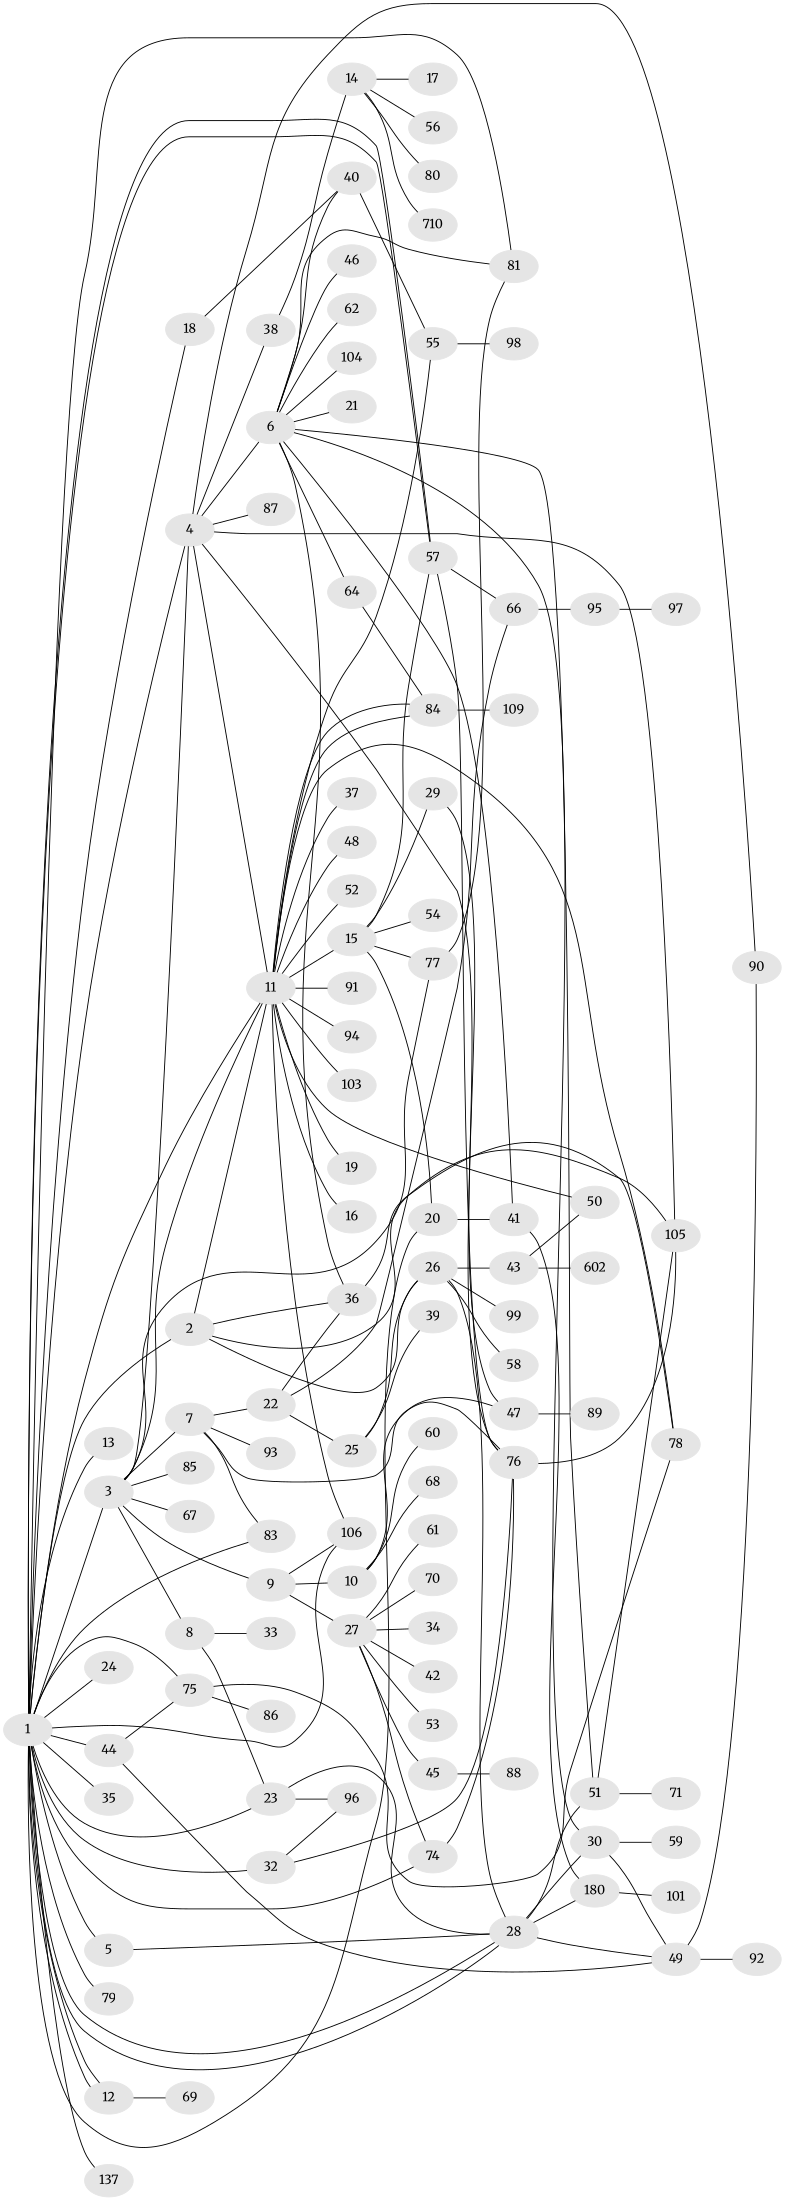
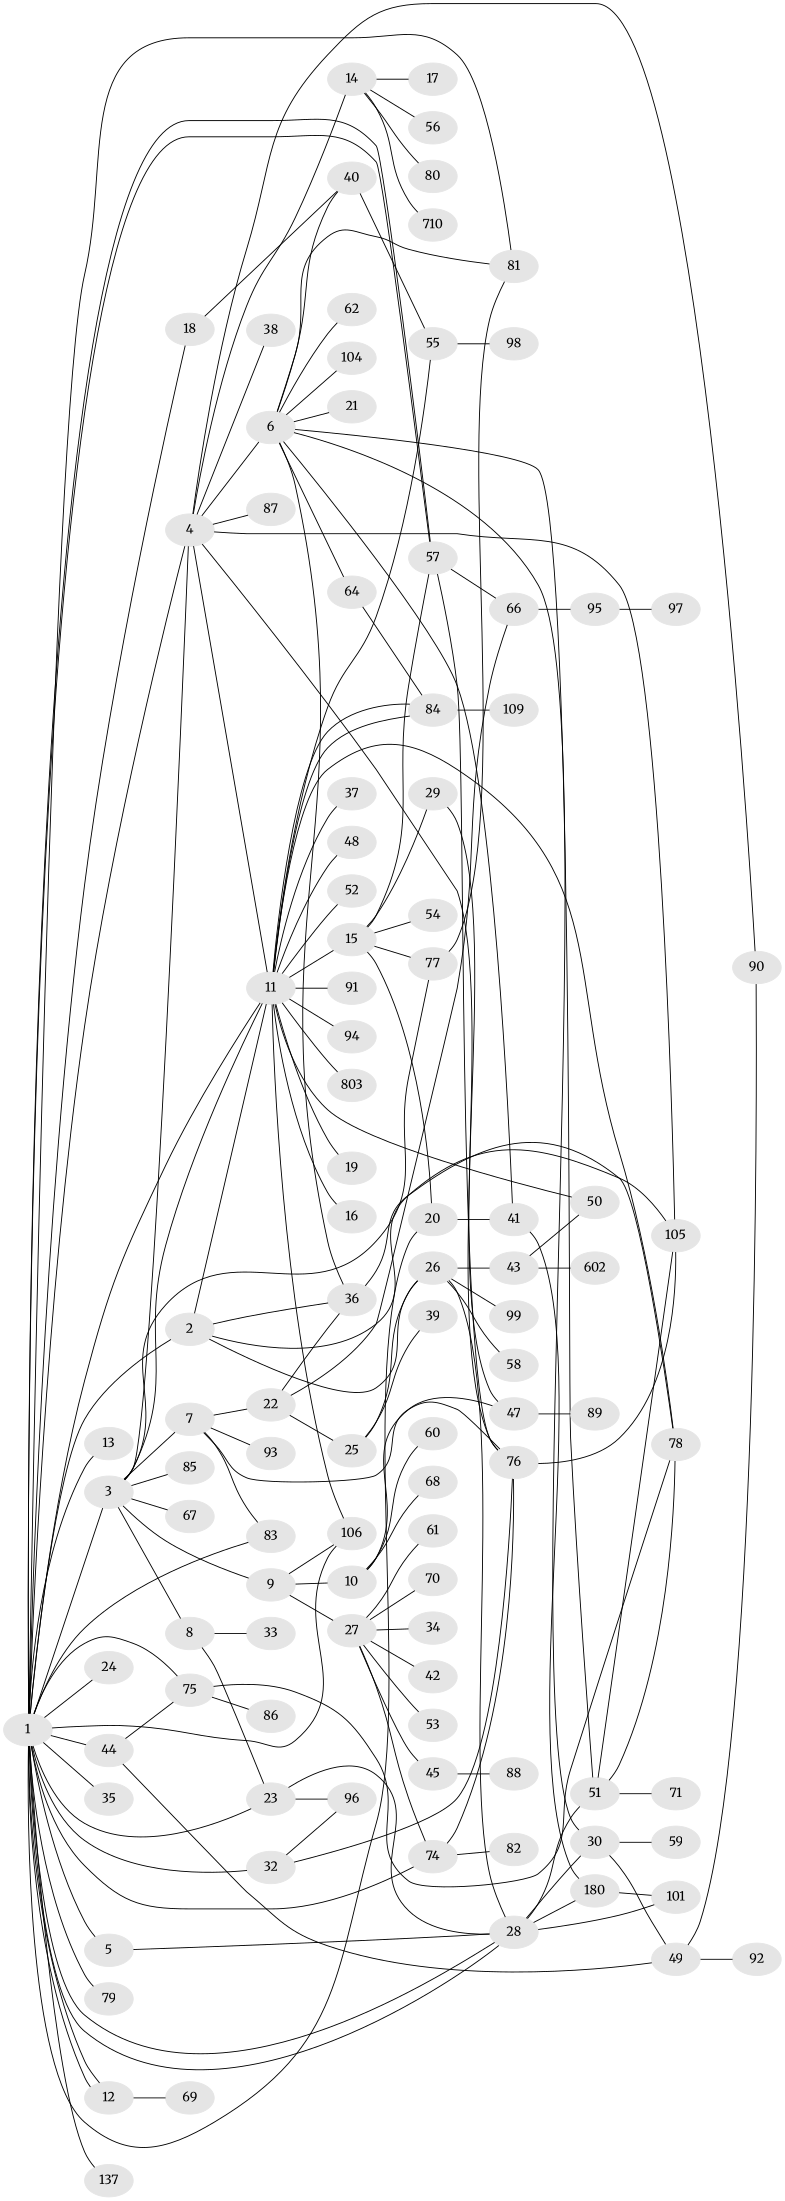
(316, 200) -> (250, 297)
(352, 261) -> none
(352, 1085) -> (352, 1085)
none -> (660, 1625)
none -> (514, 1849)
(594, 1949) -> (597, 1920)
